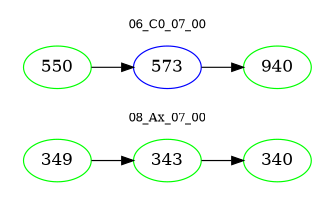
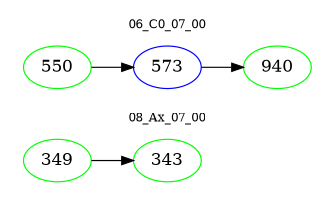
(277, 161) -> none
